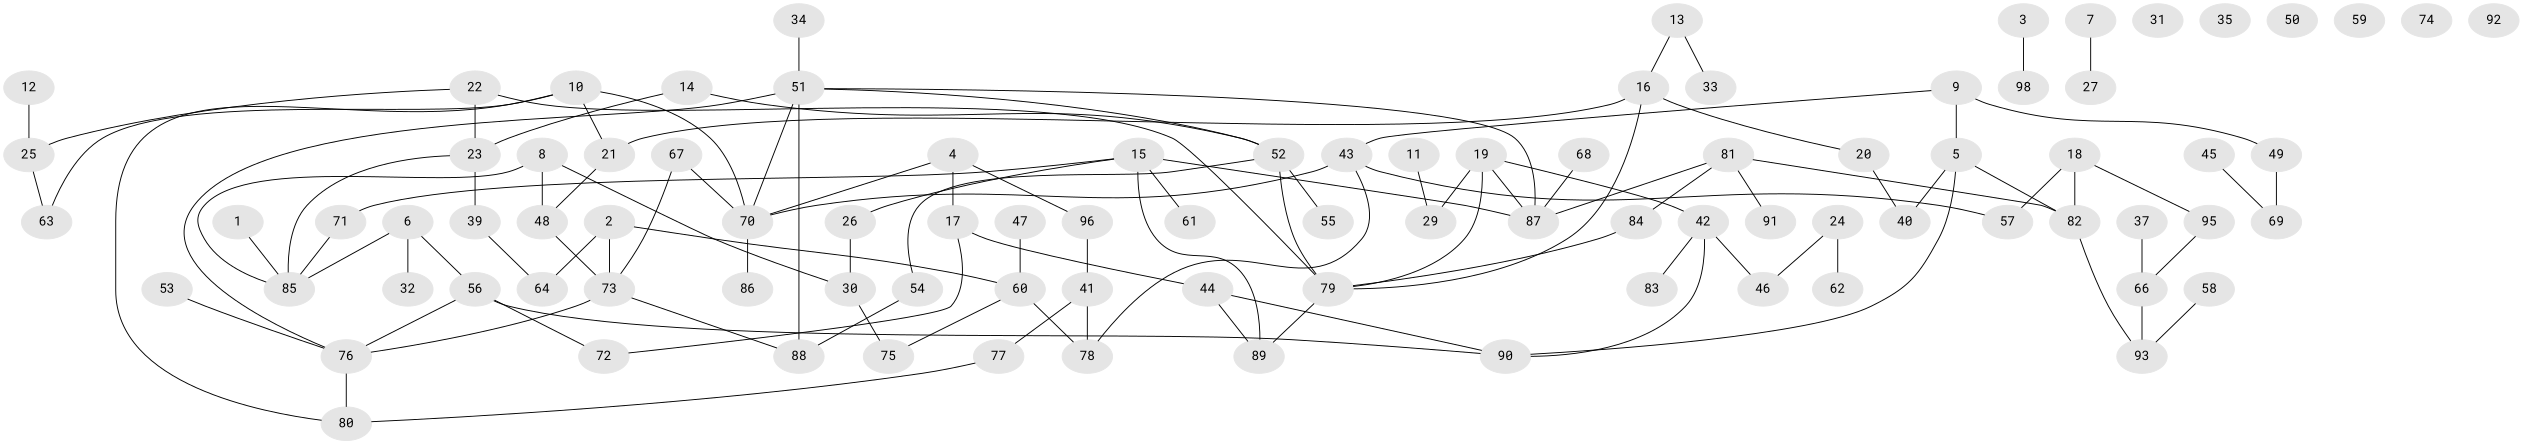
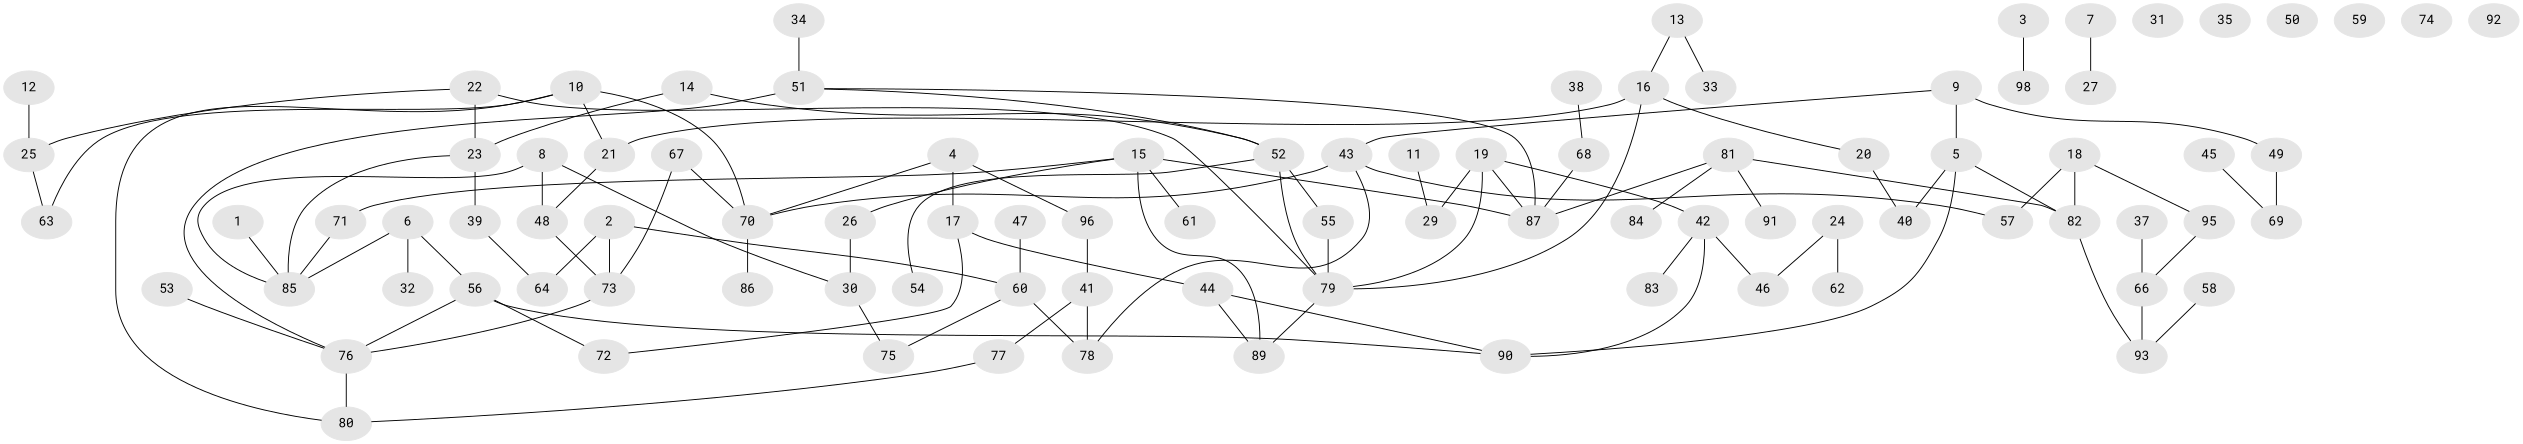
none -> (1576, 88)
(773, 155) -> none
(1486, 265) -> (1328, 256)
(799, 357) -> none
